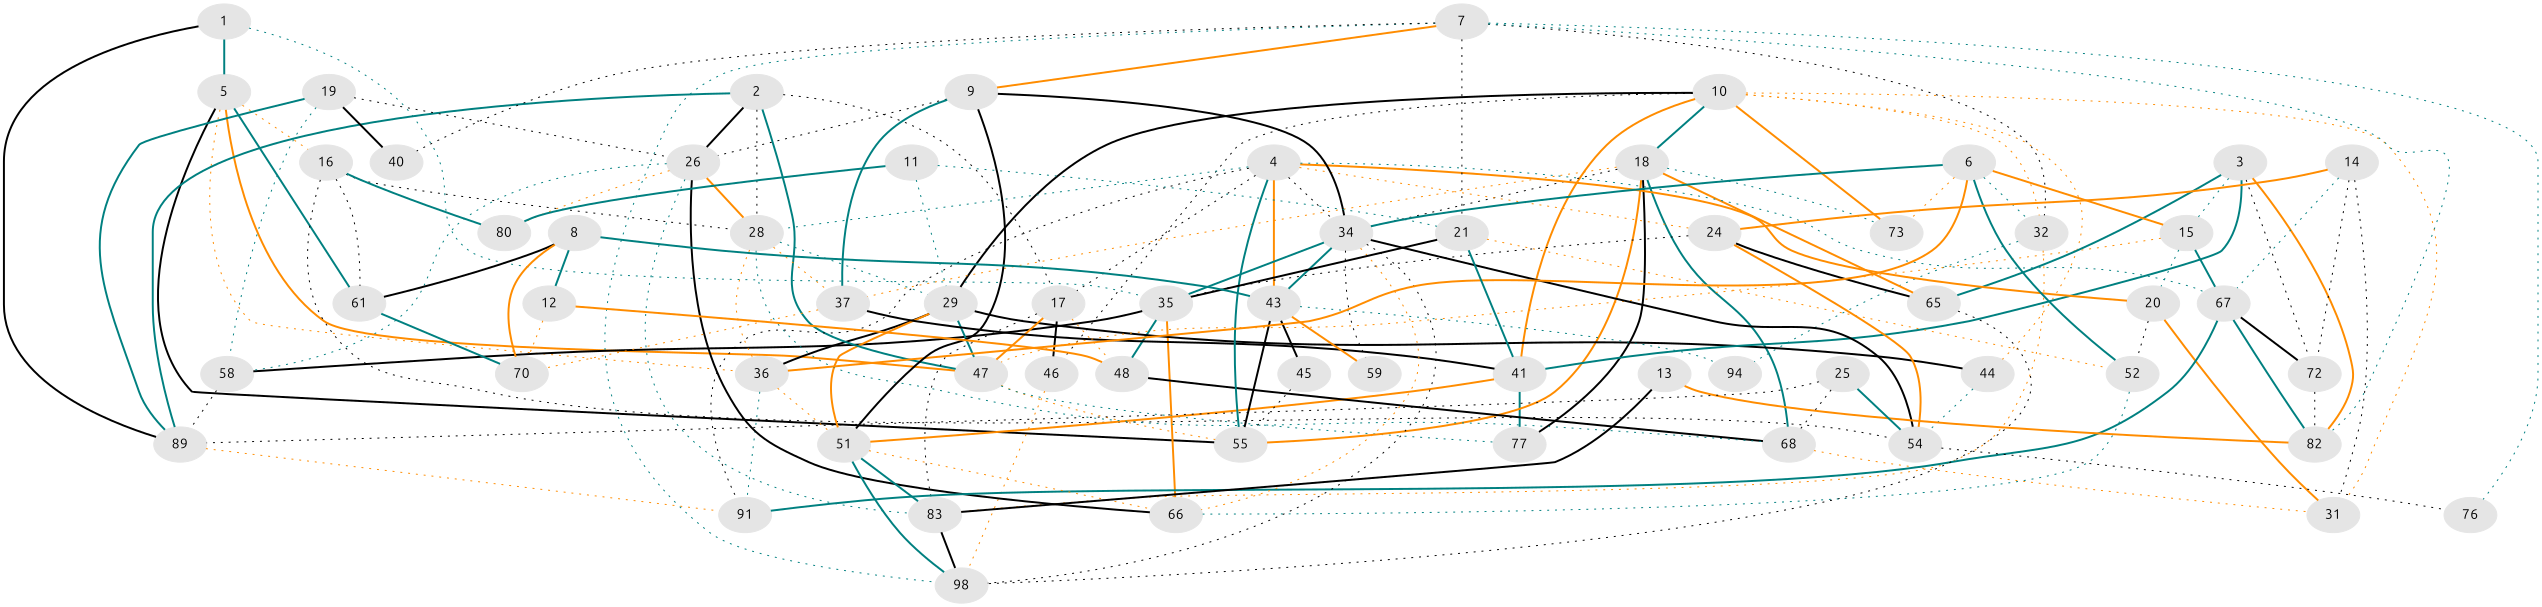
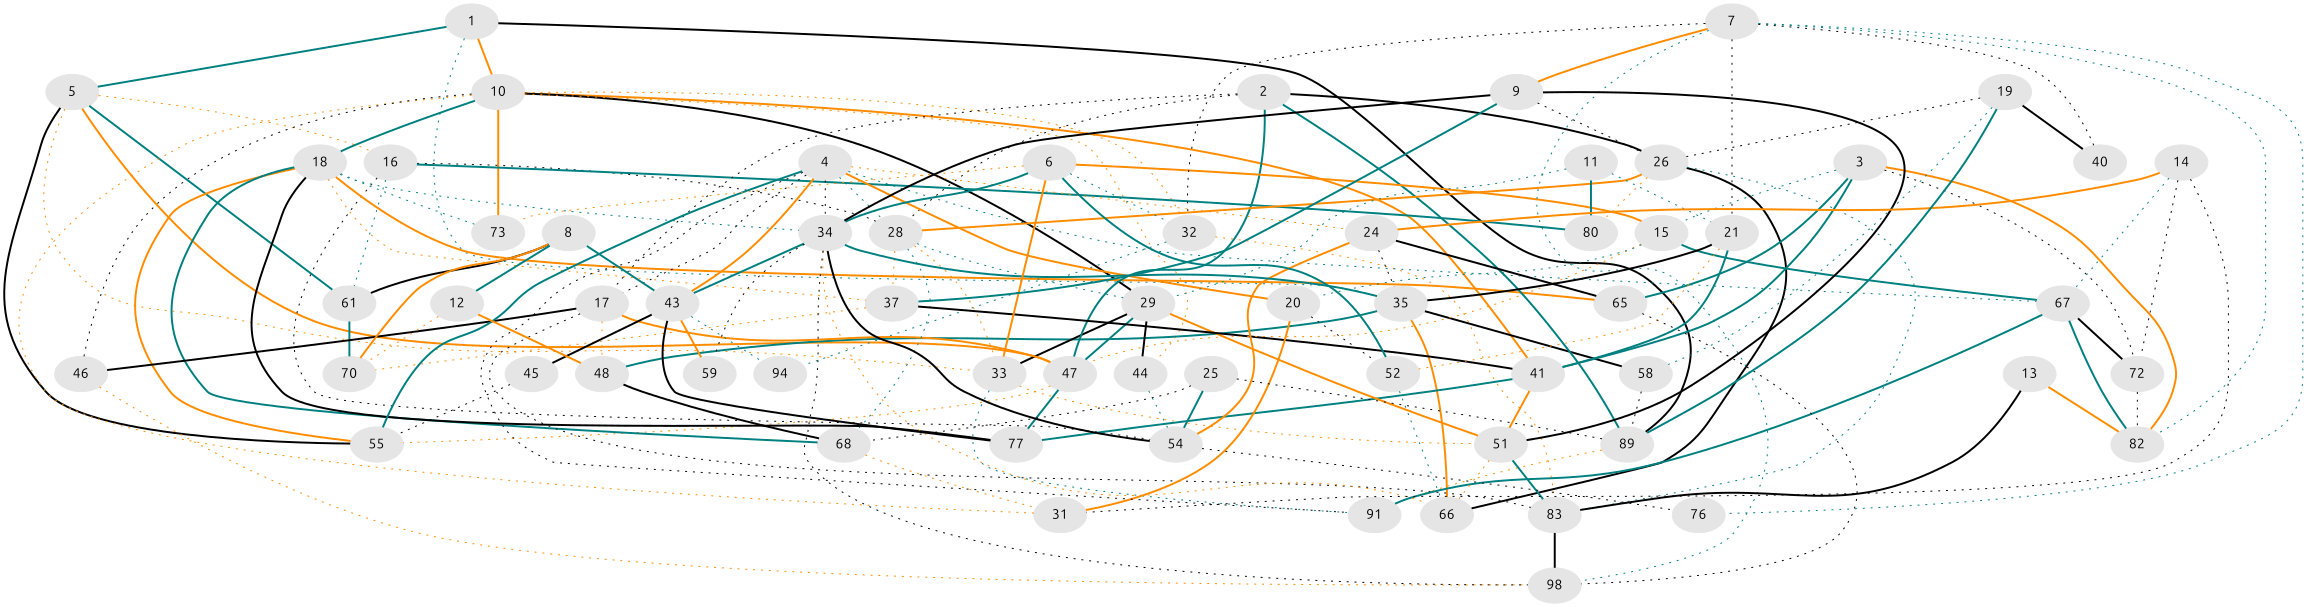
none -> (485, 57)
(1513, 193) -> (534, 207)
(356, 231) -> (372, 225)
(443, 243) -> none
(762, 374) -> (1000, 374)
(1257, 374) -> (795, 415)
(1320, 430) -> (1043, 409)
(892, 523) -> none
